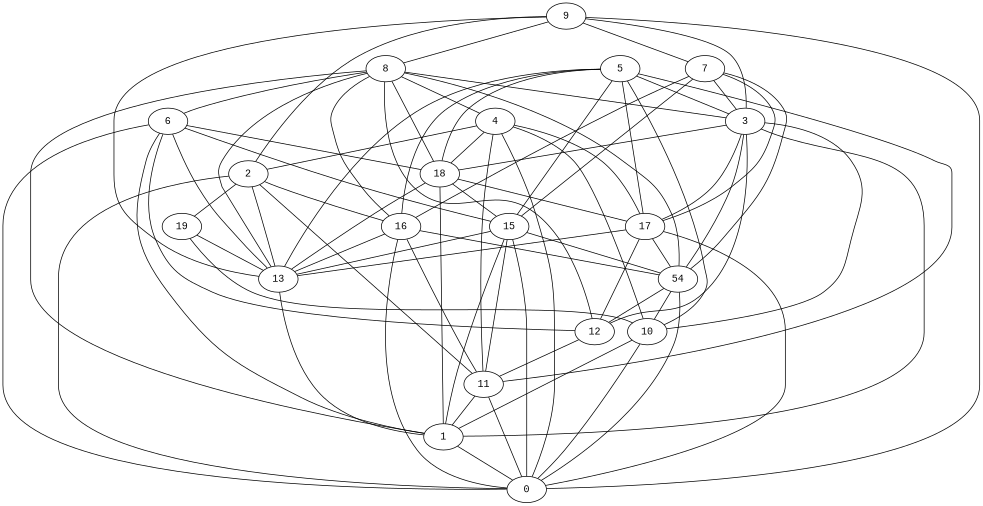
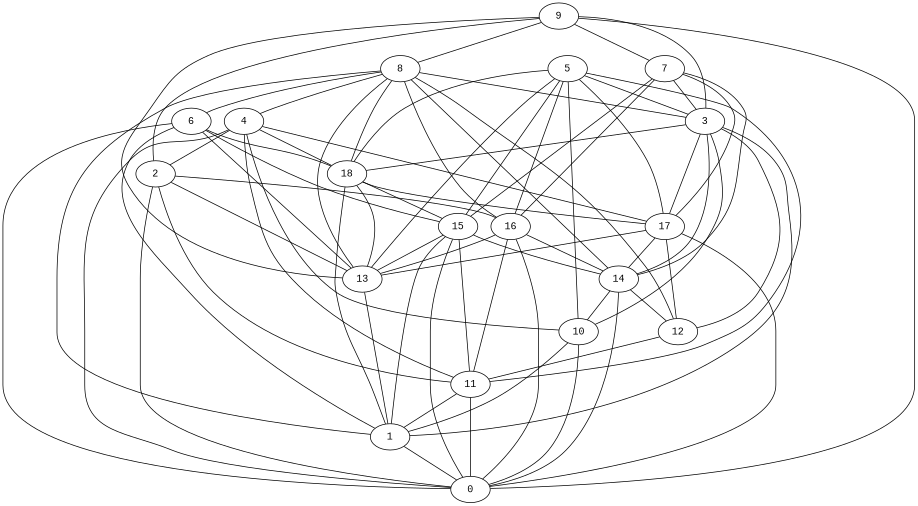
(182, 226) -> none
(678, 279) -> (619, 279)
(299, 312) -> none
